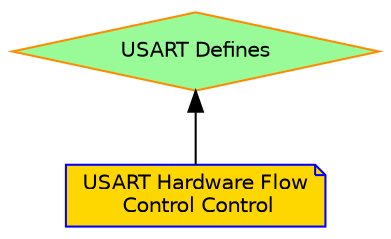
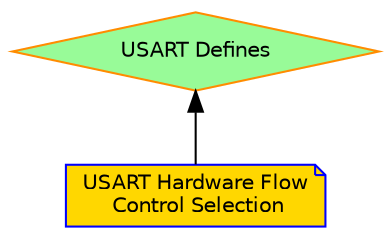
(196, 196) -> (196, 196)
